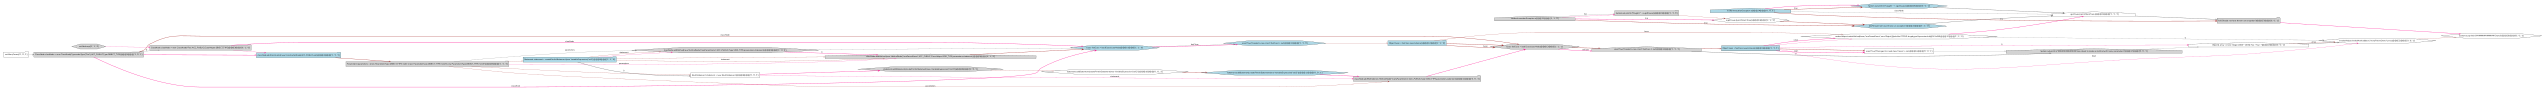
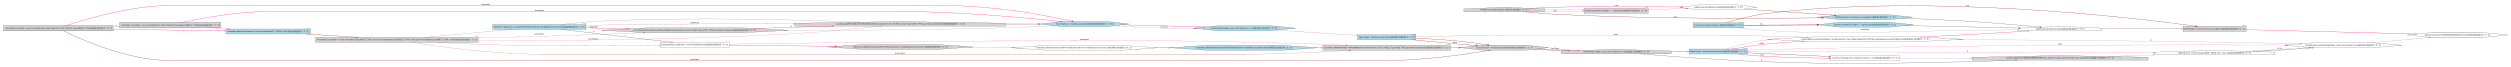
(1751, 11) -> (1718, 25)
(89, 47) -> none
(16, 55) -> none
